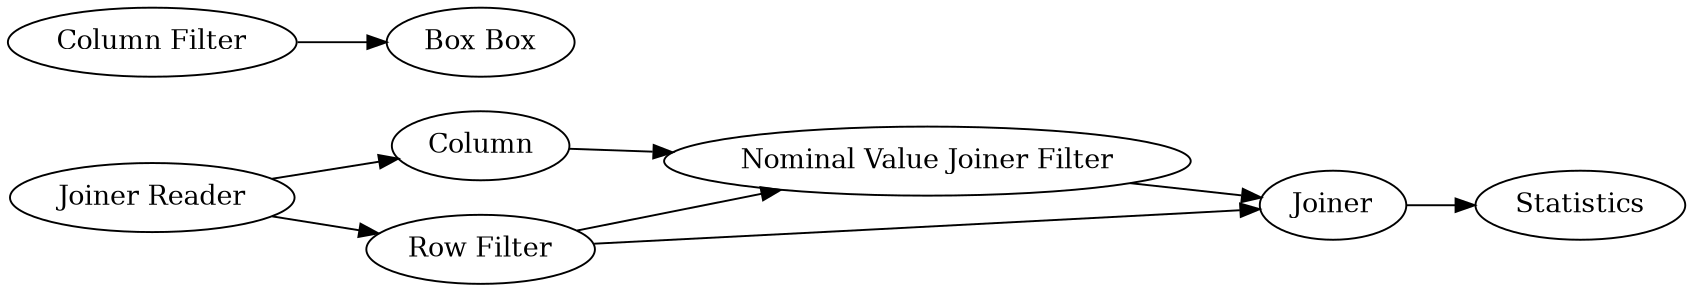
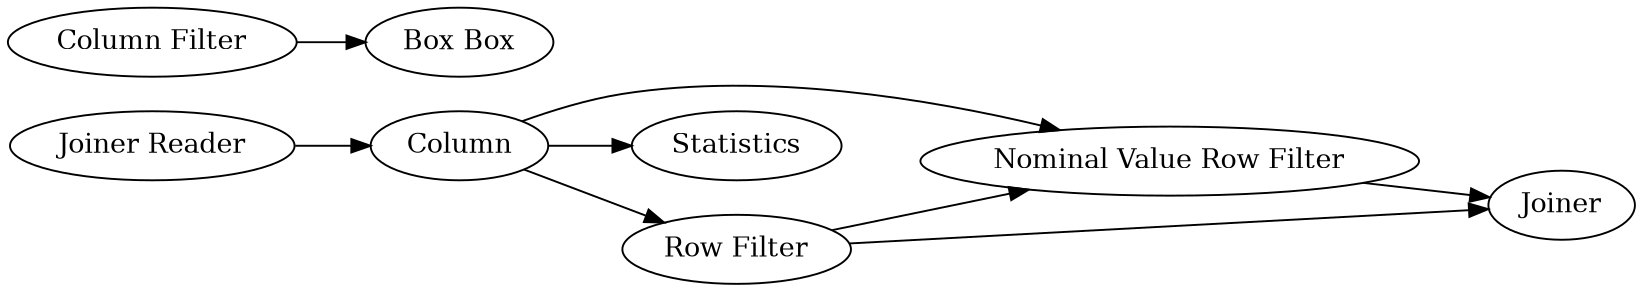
(927, 161) -> (1170, 161)
(1431, 205) -> (580, 146)
(316, 223) -> (585, 193)
